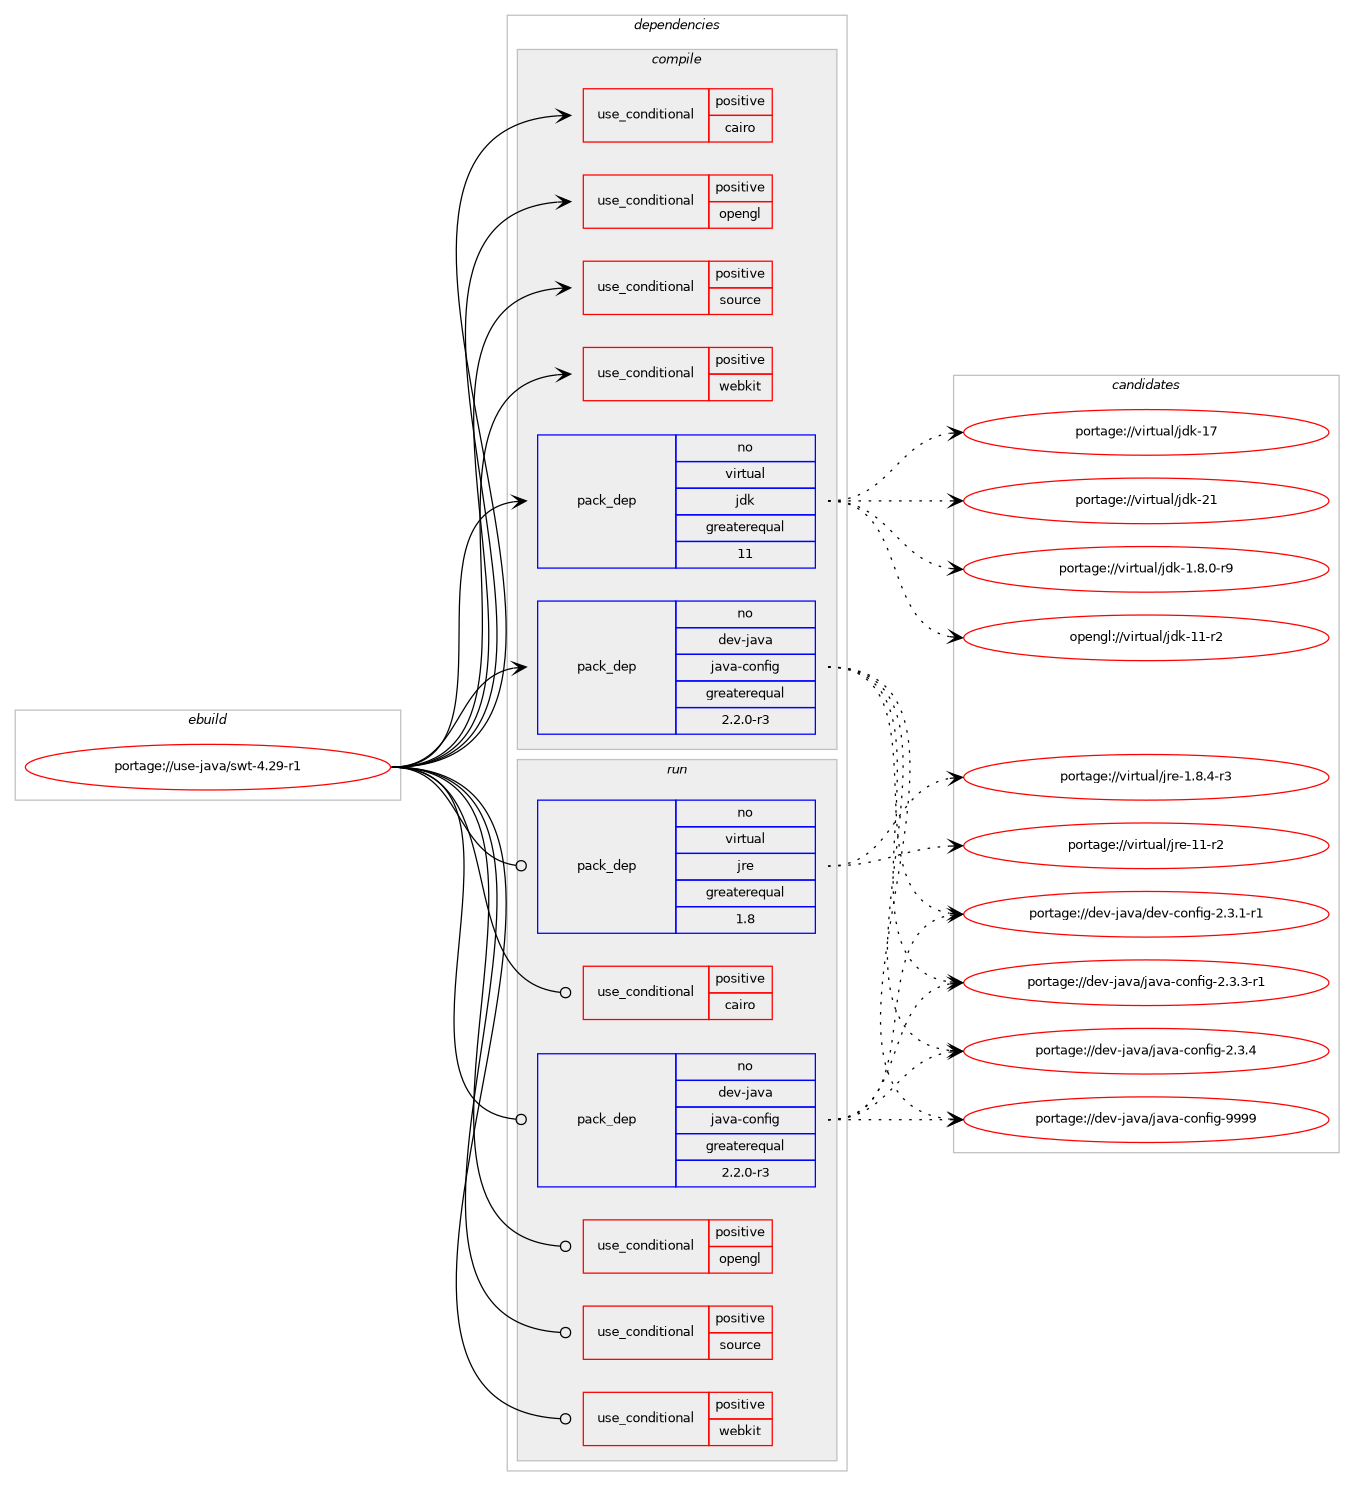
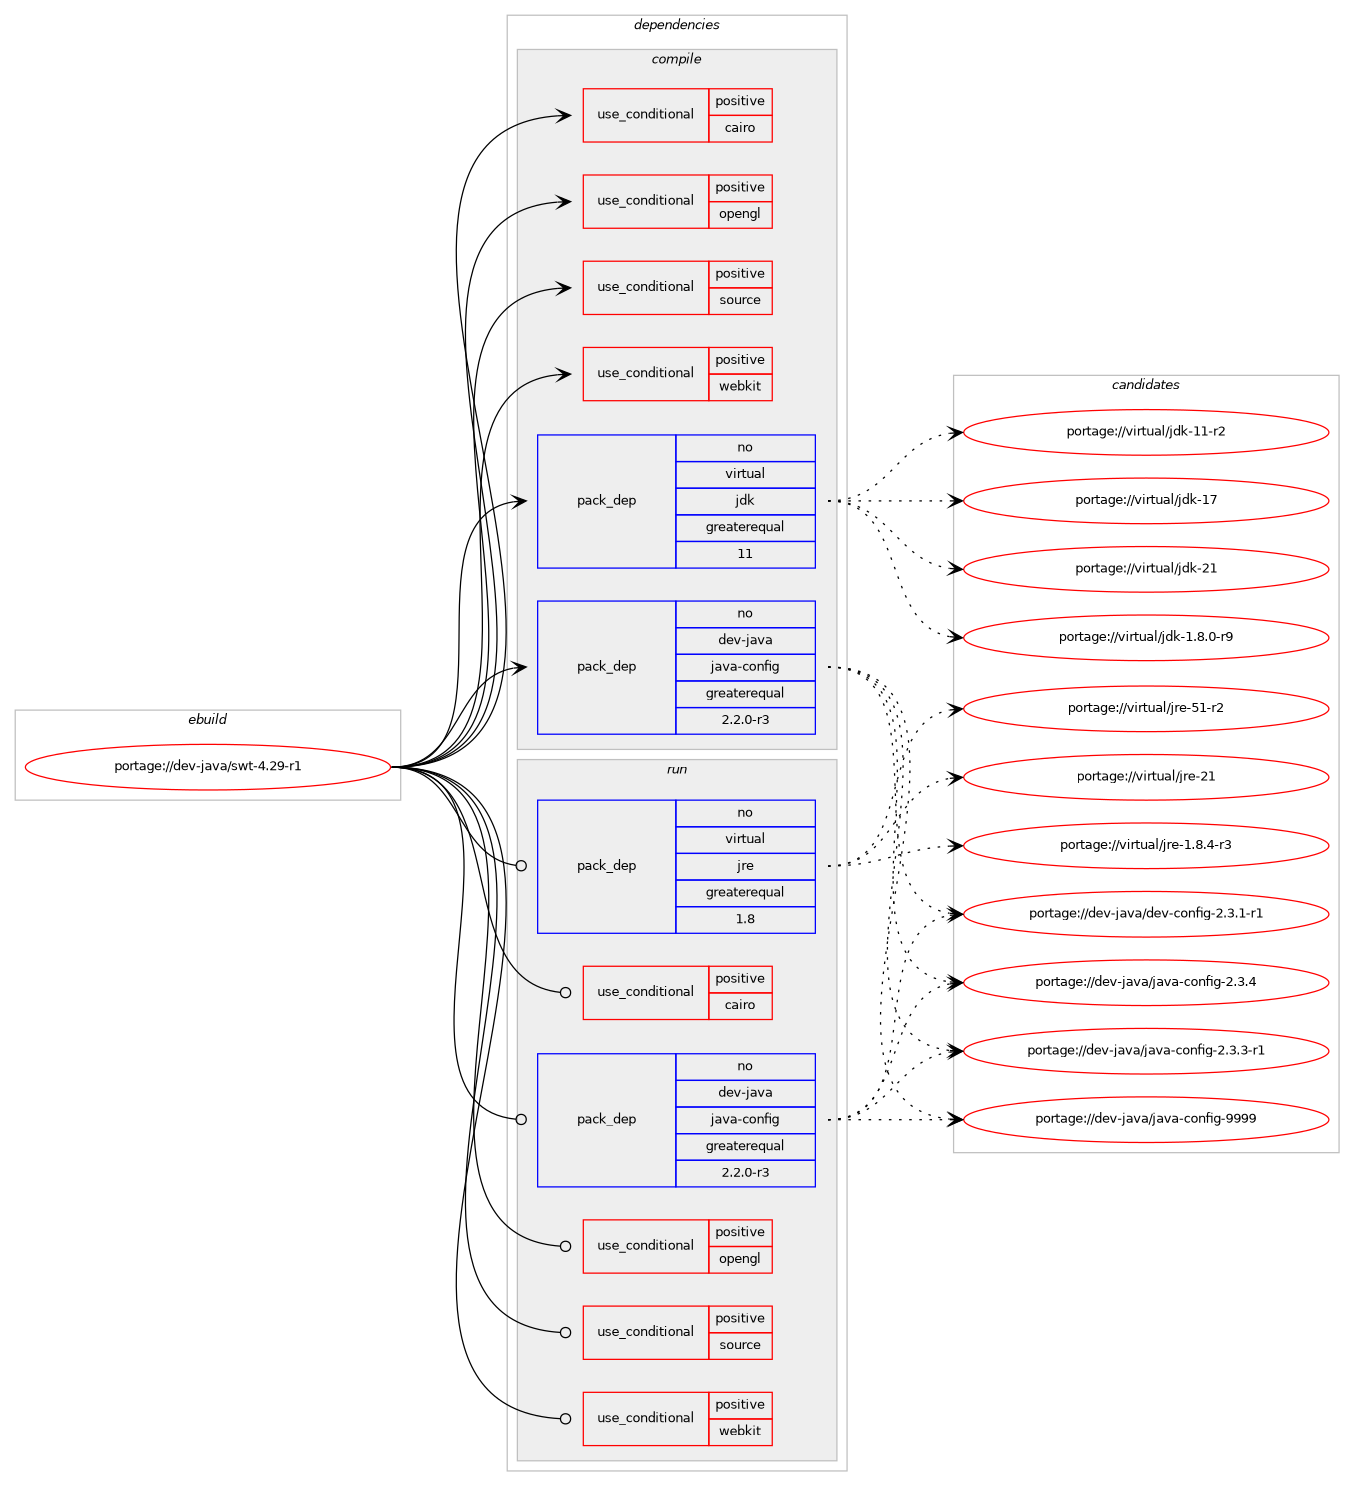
(1146, 638) -> (1146, 432)
(208, 767) -> (208, 767)
none -> (1146, 777)
(1146, 846) -> (1146, 709)
